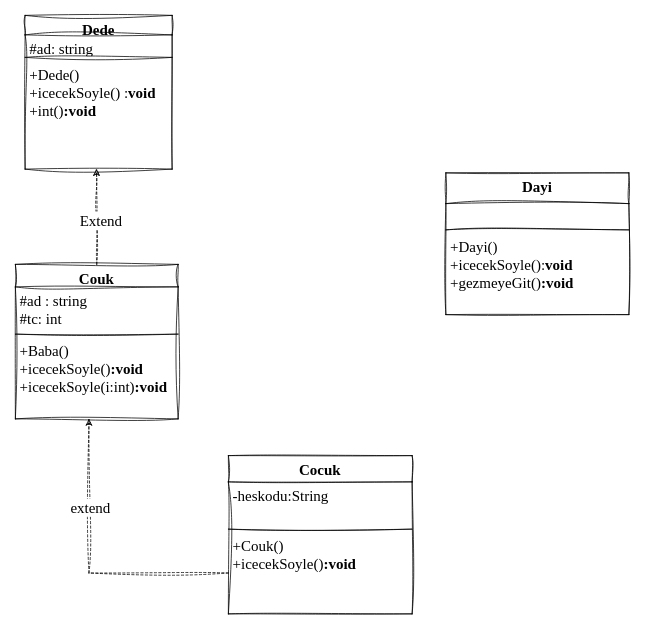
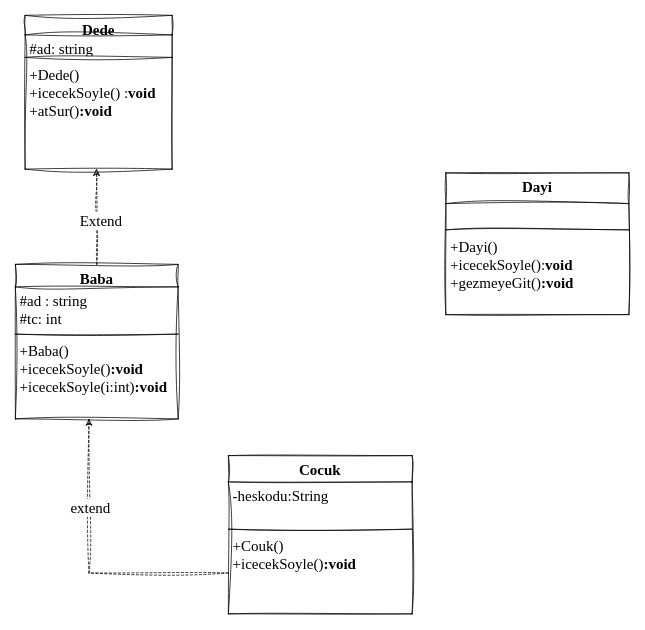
(99, 102) -> (99, 102)
(97, 279) -> (97, 279)
